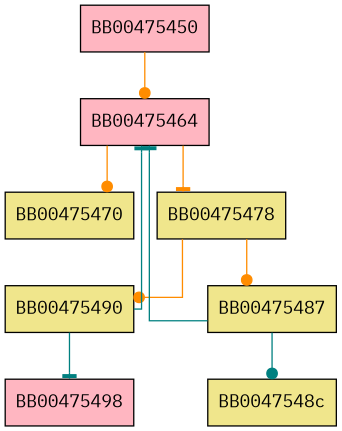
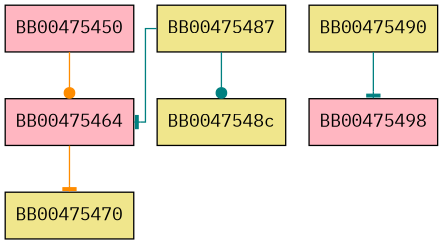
(107, 163) -> (69, 165)
(221, 216) -> none
(142, 235) -> none
